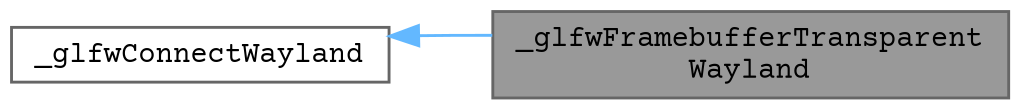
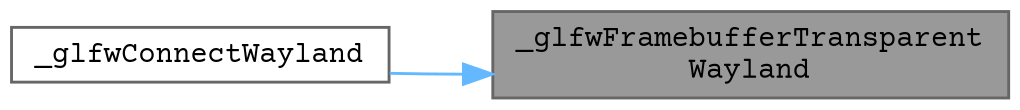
(456, 35) -> (426, 74)
